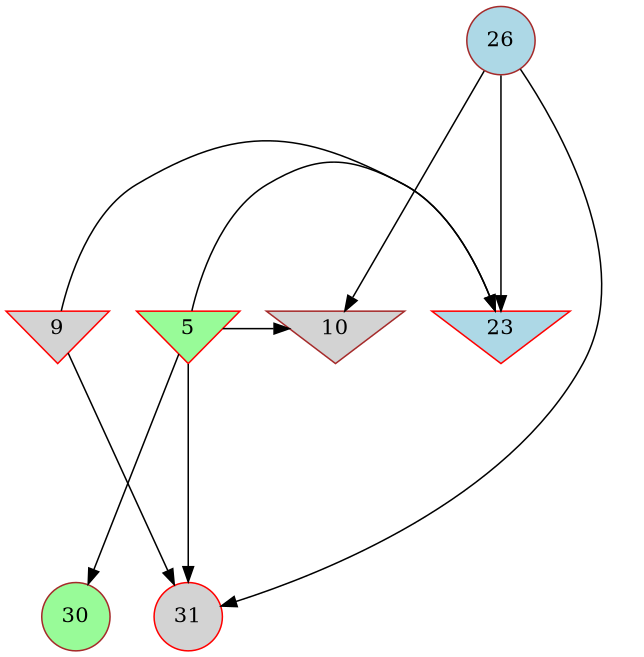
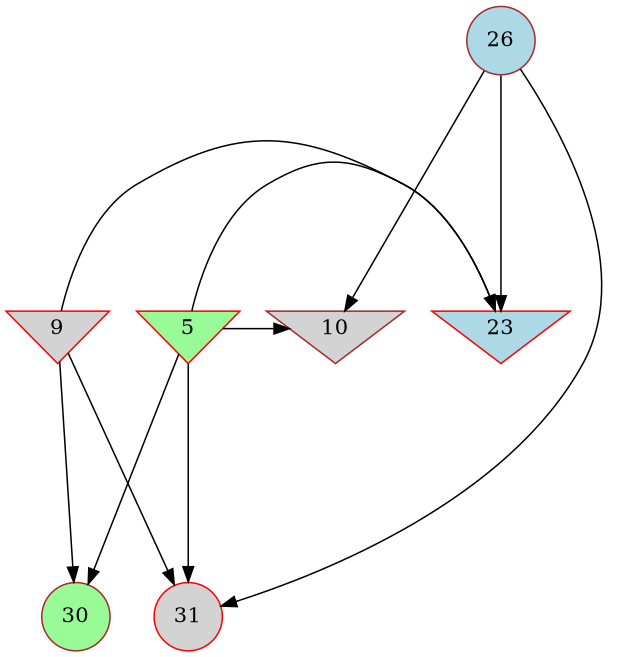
none -> (66, 464)
